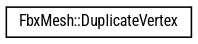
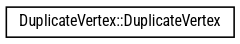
(99, 22) -> (120, 22)
